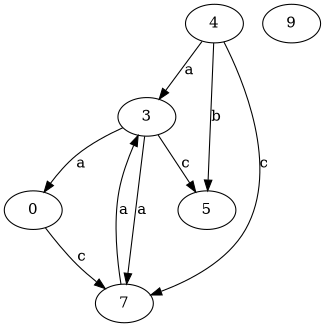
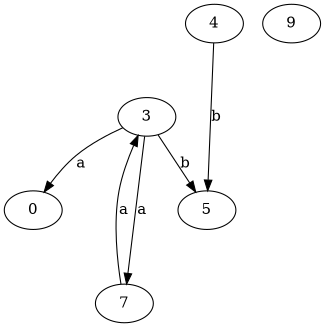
(184, 66) -> none
(185, 164) -> (185, 164)
(258, 187) -> none
(69, 257) -> none
